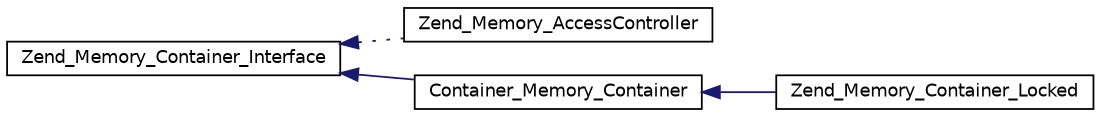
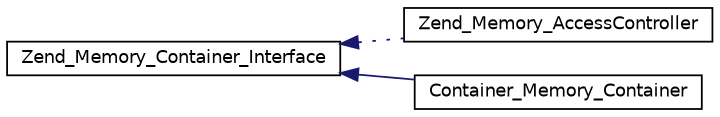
(935, 92) -> none
